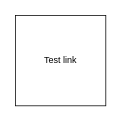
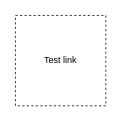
(60, 60) -> (60, 60)
